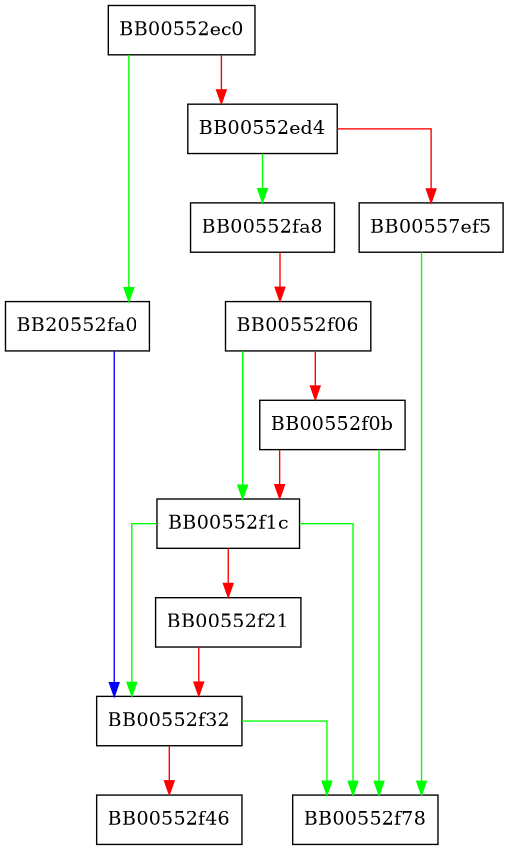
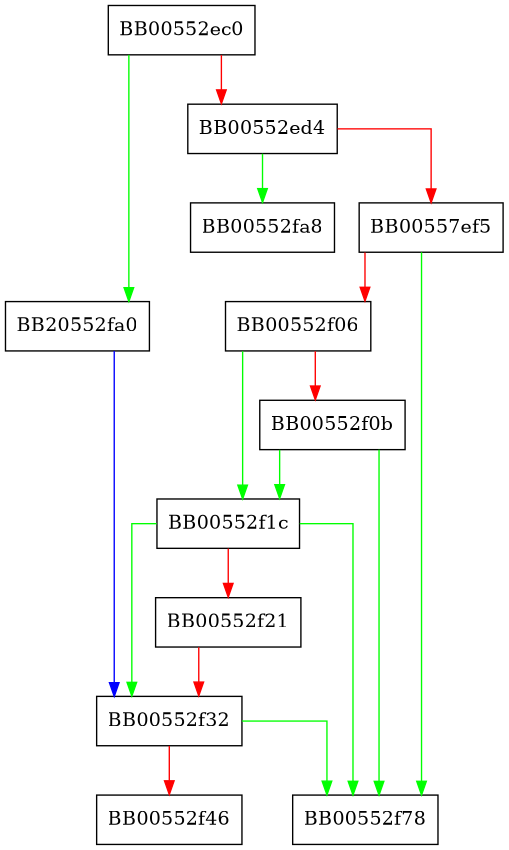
(280, 270) -> (365, 270)
(280, 467) -> (280, 467)
